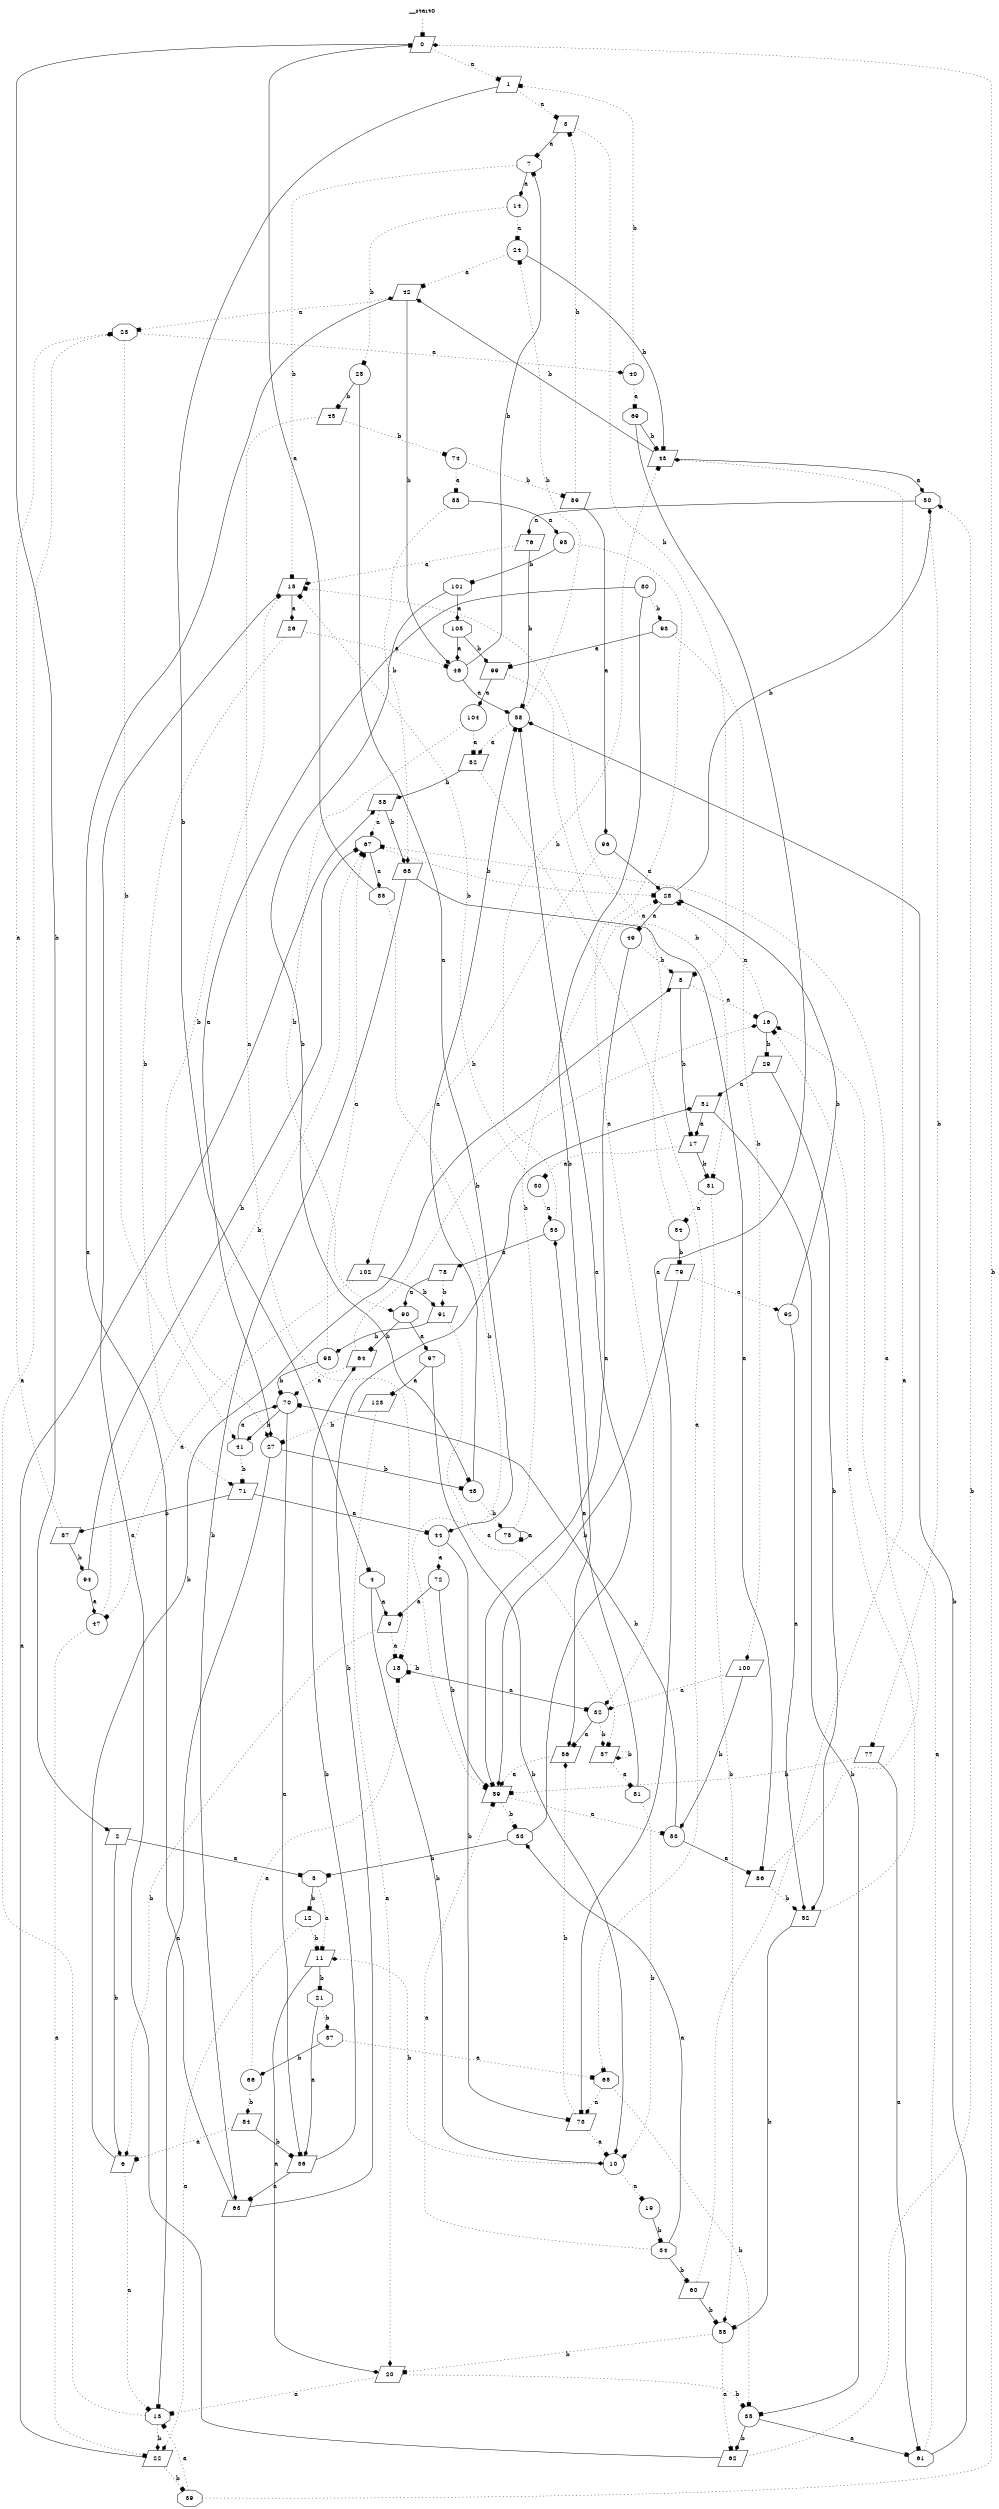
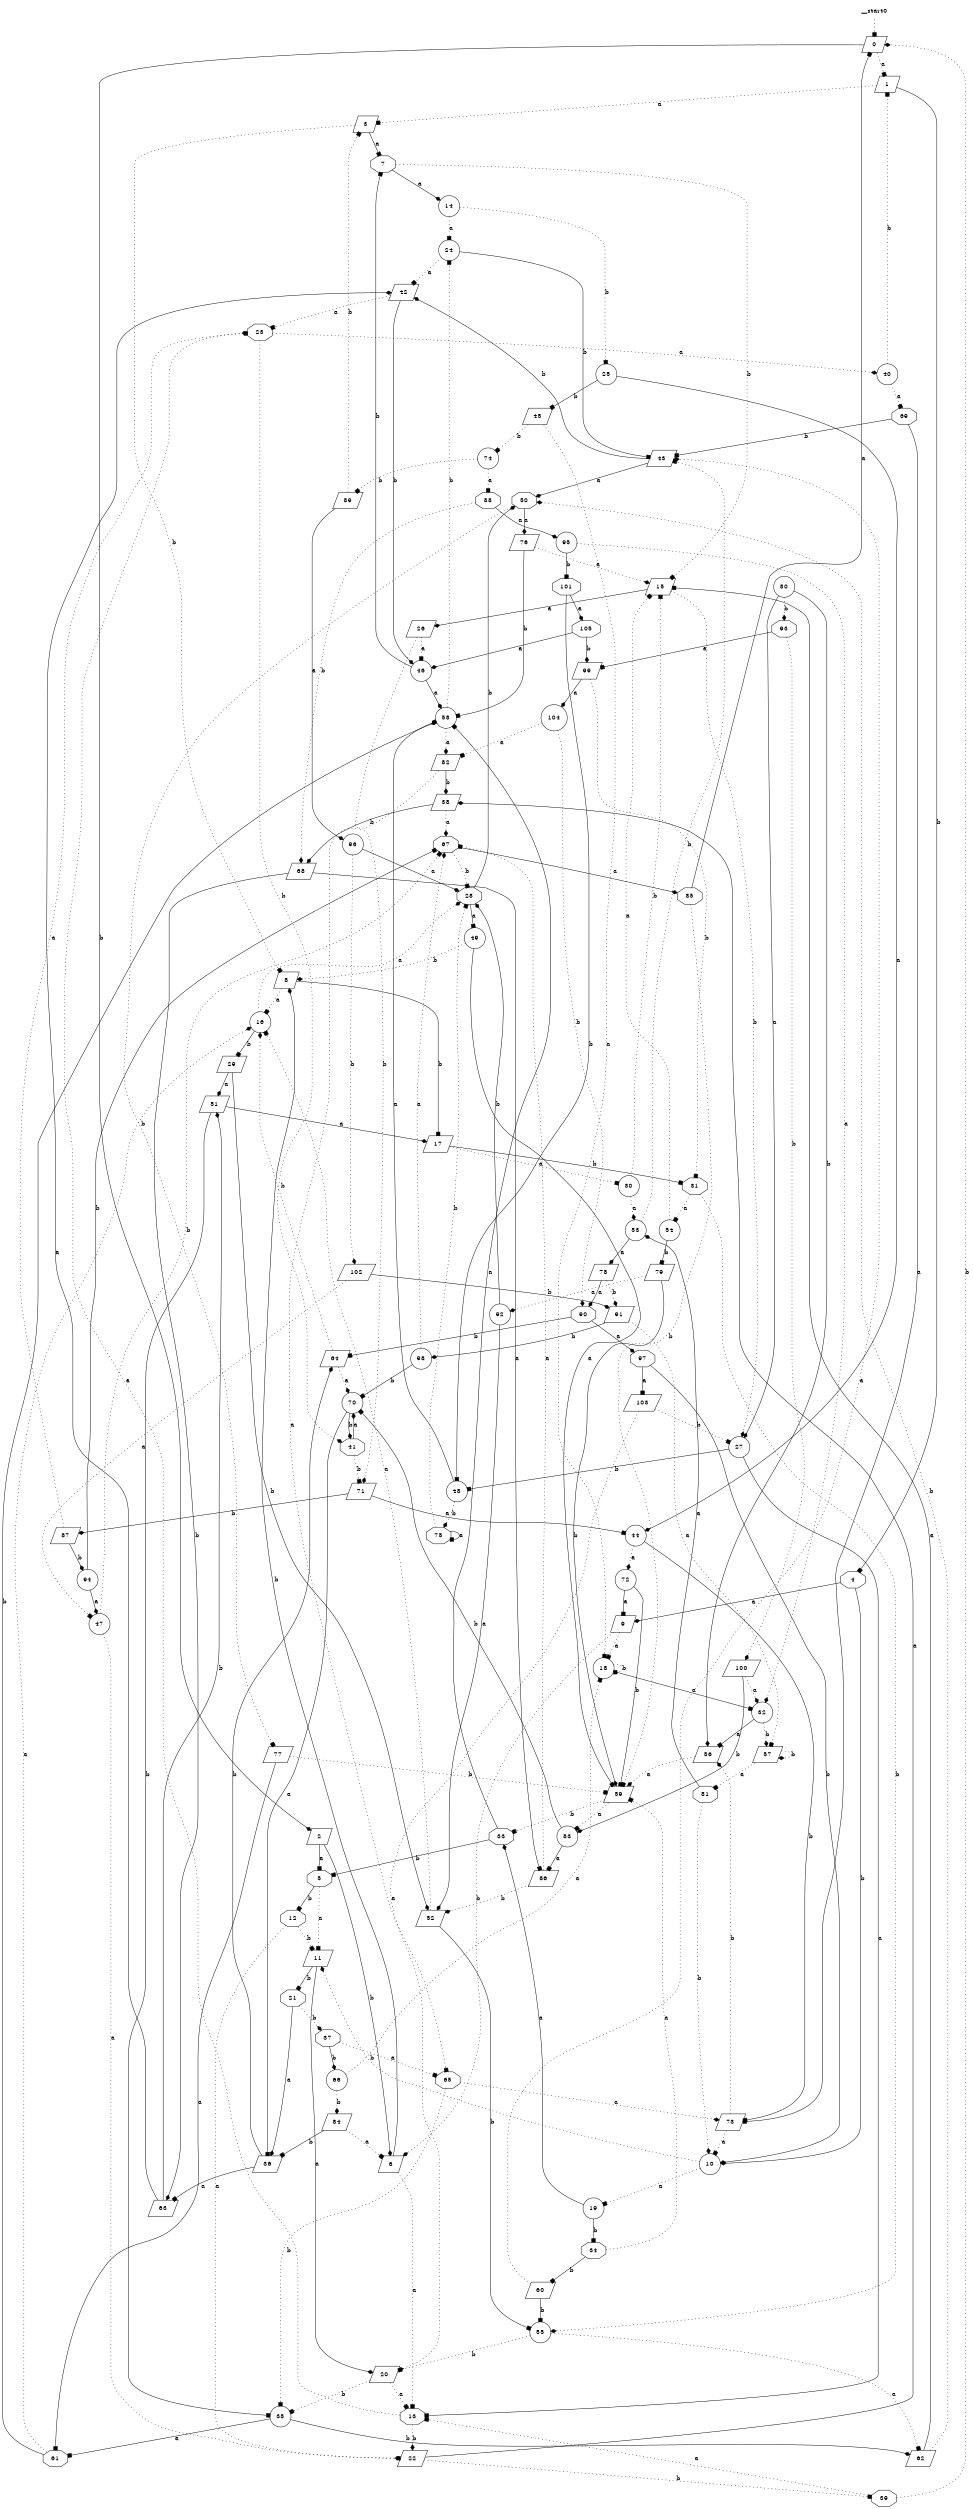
(378, 1403) -> (643, 1403)
(675, 2018) -> (541, 2036)
